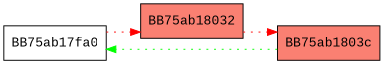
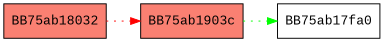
(119, 32) -> none
(329, 43) -> (192, 21)
